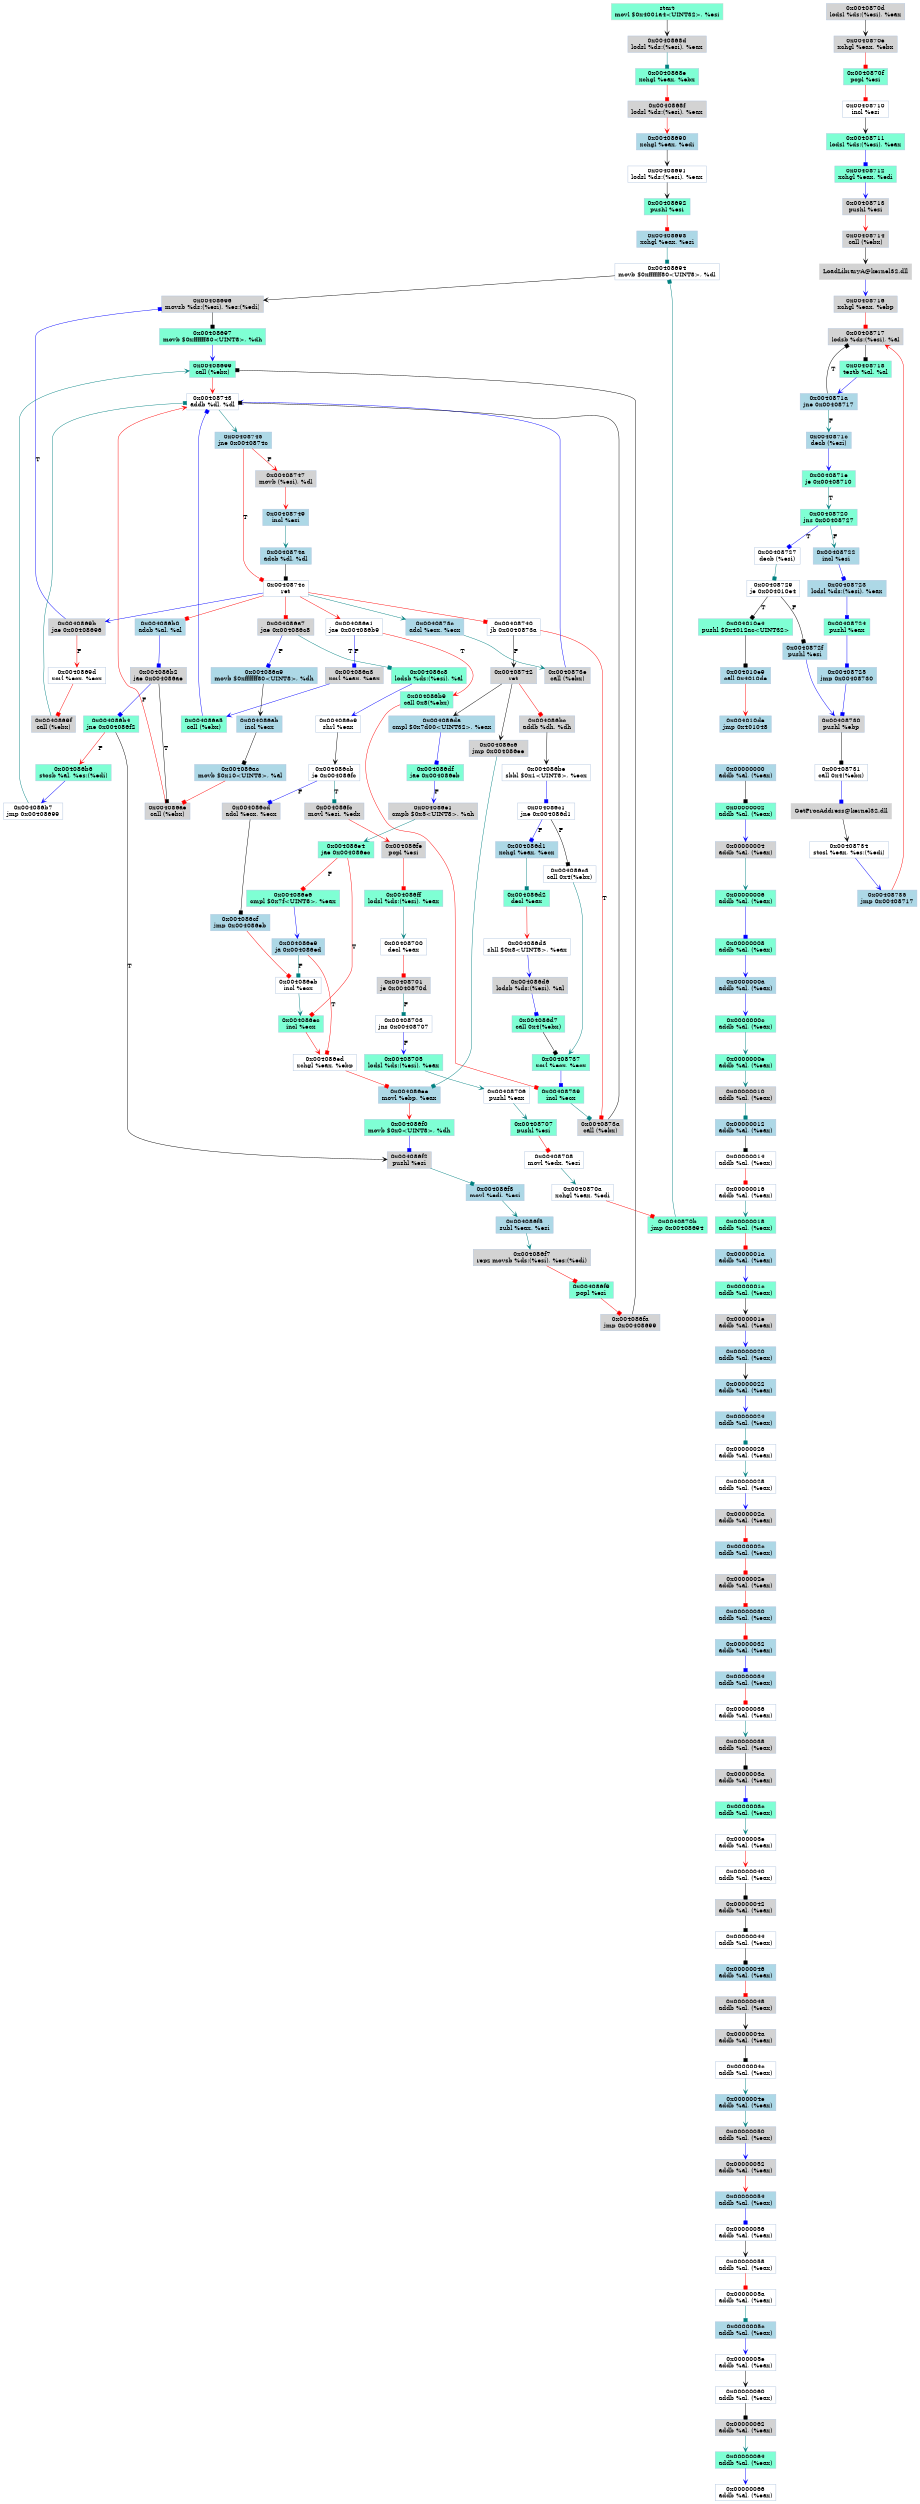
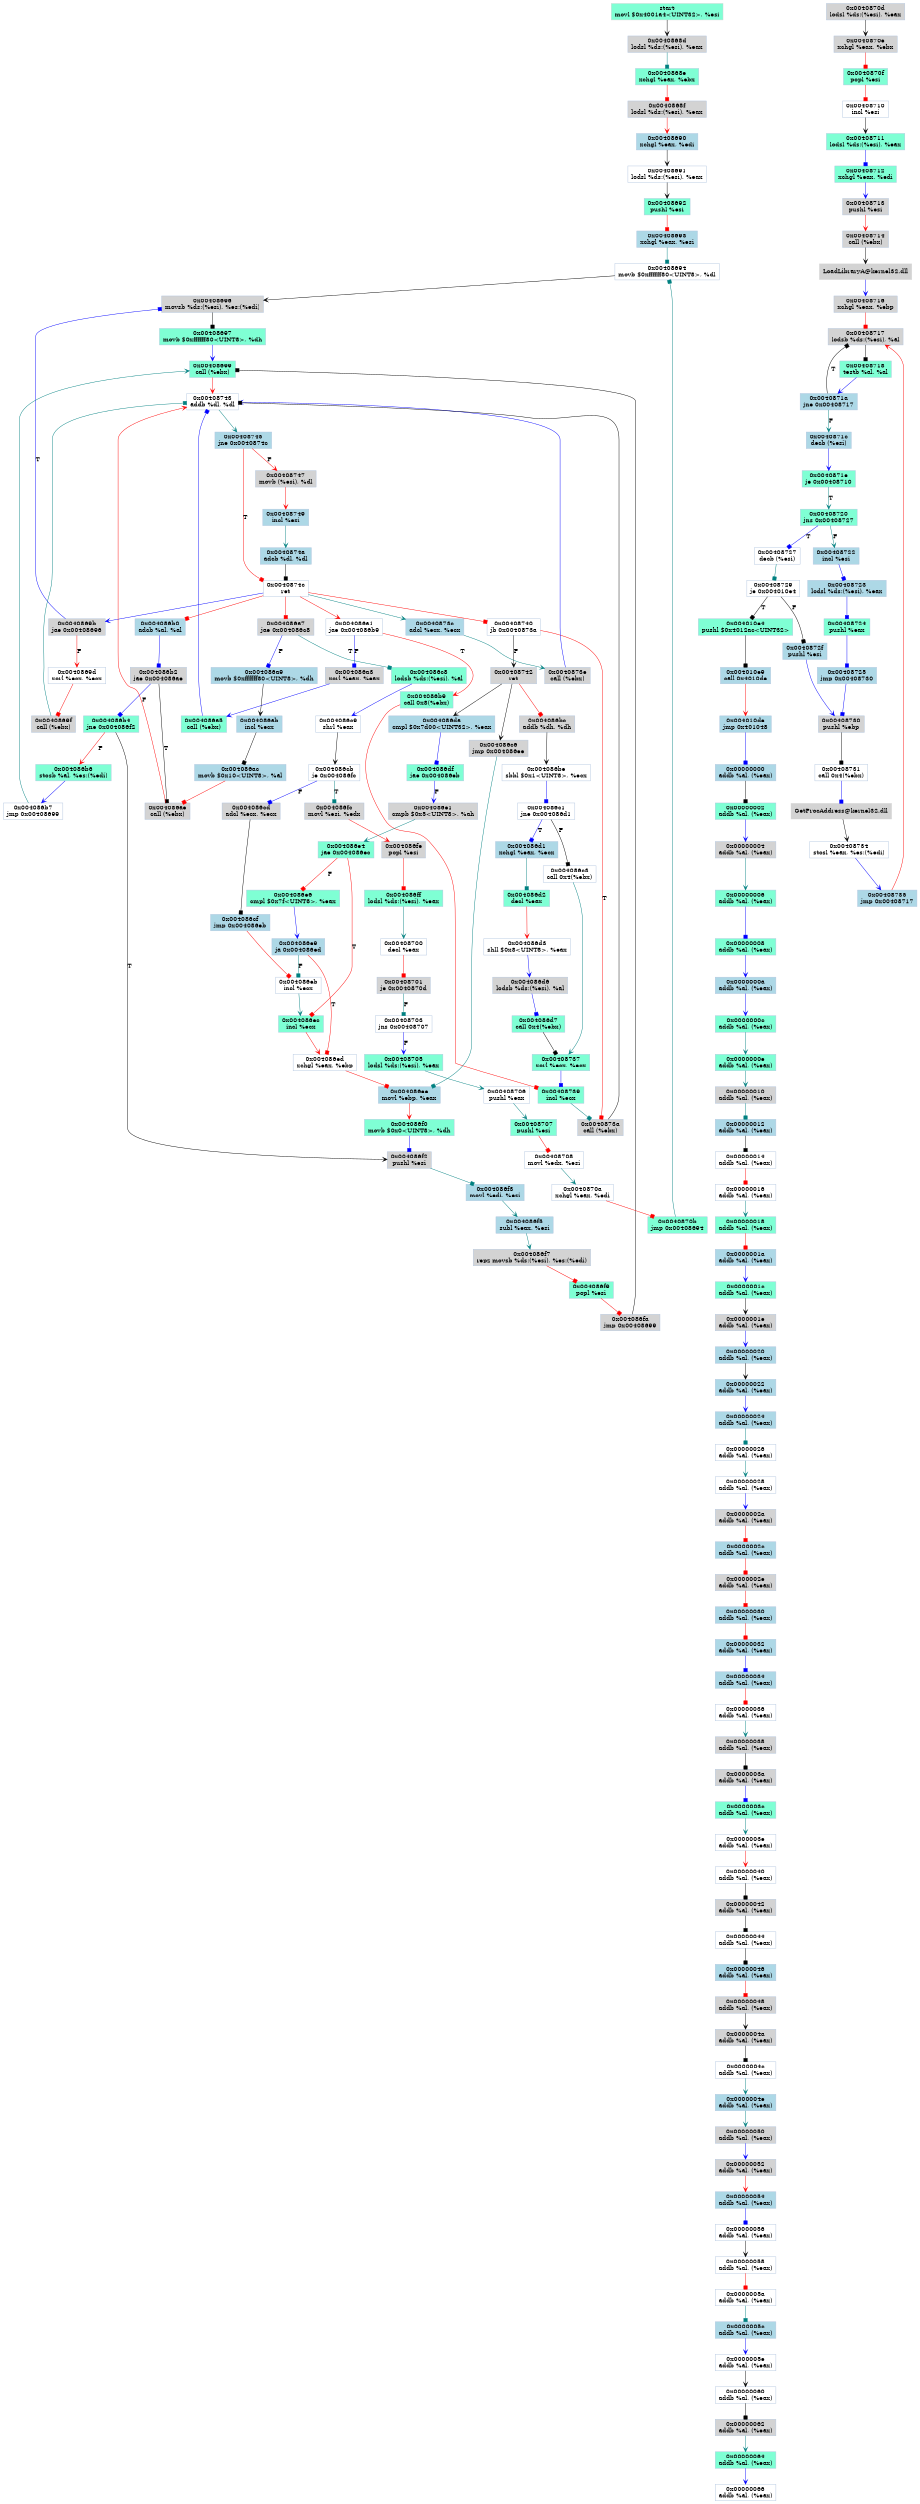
none -> (746, 746)
(540, 830) -> (540, 830)
